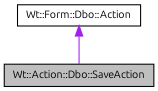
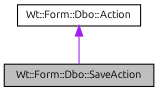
(79, 75) -> (79, 75)
